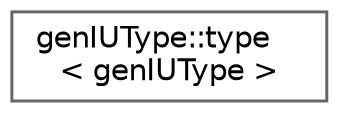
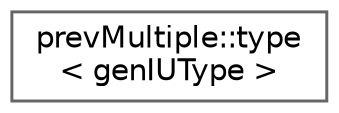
(169, 56) -> (169, 56)
